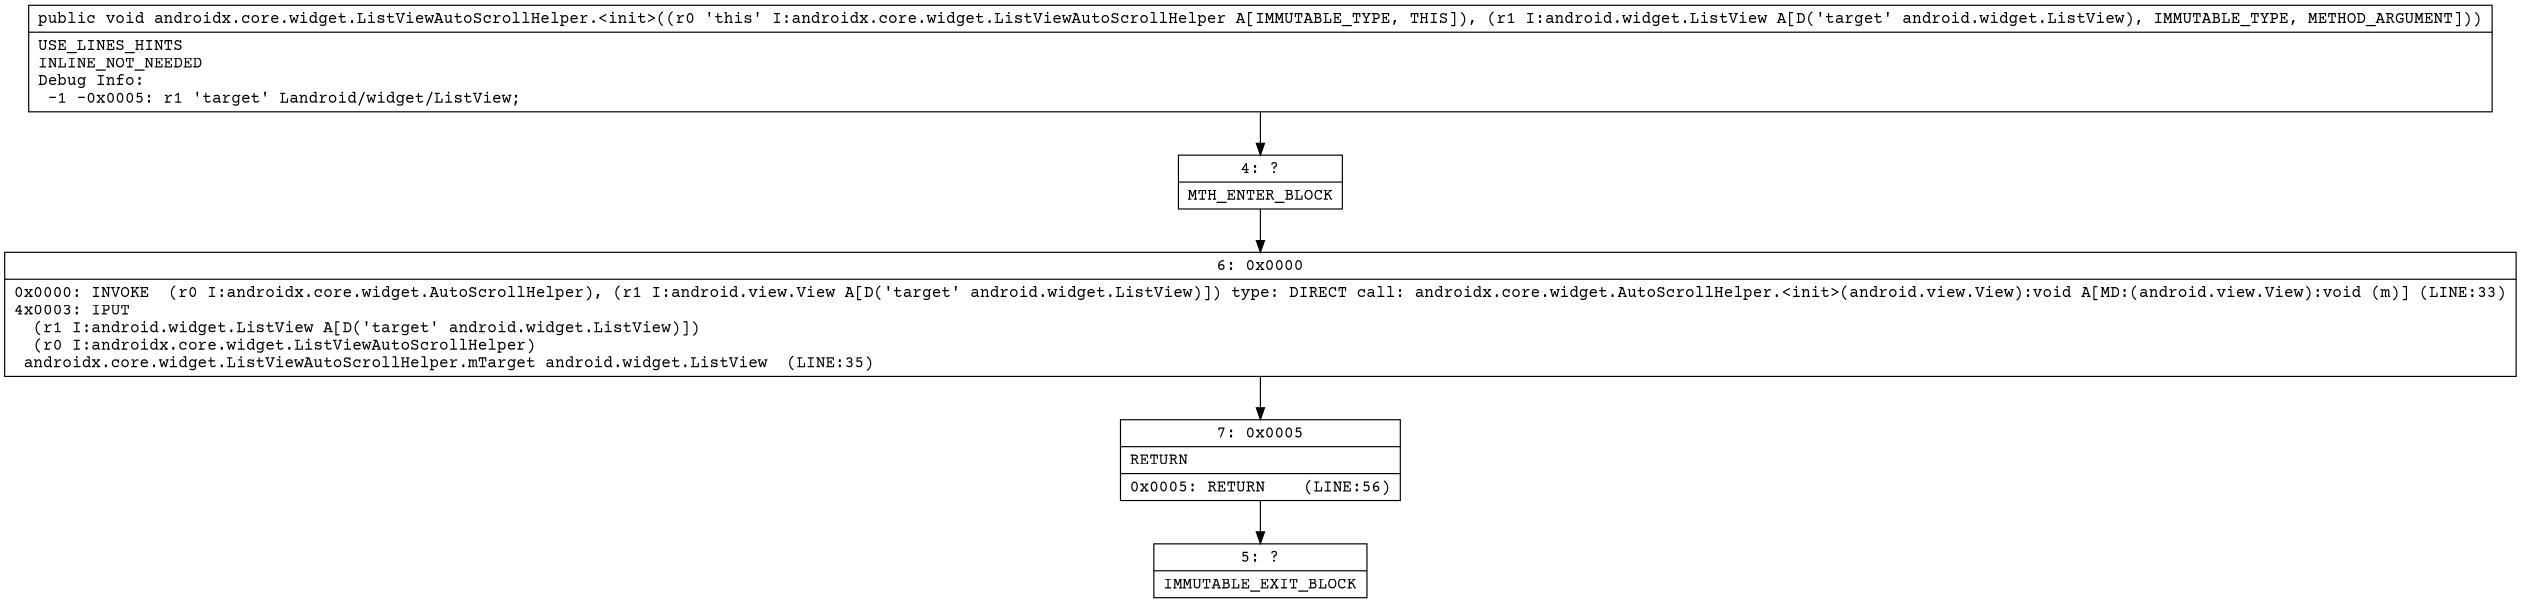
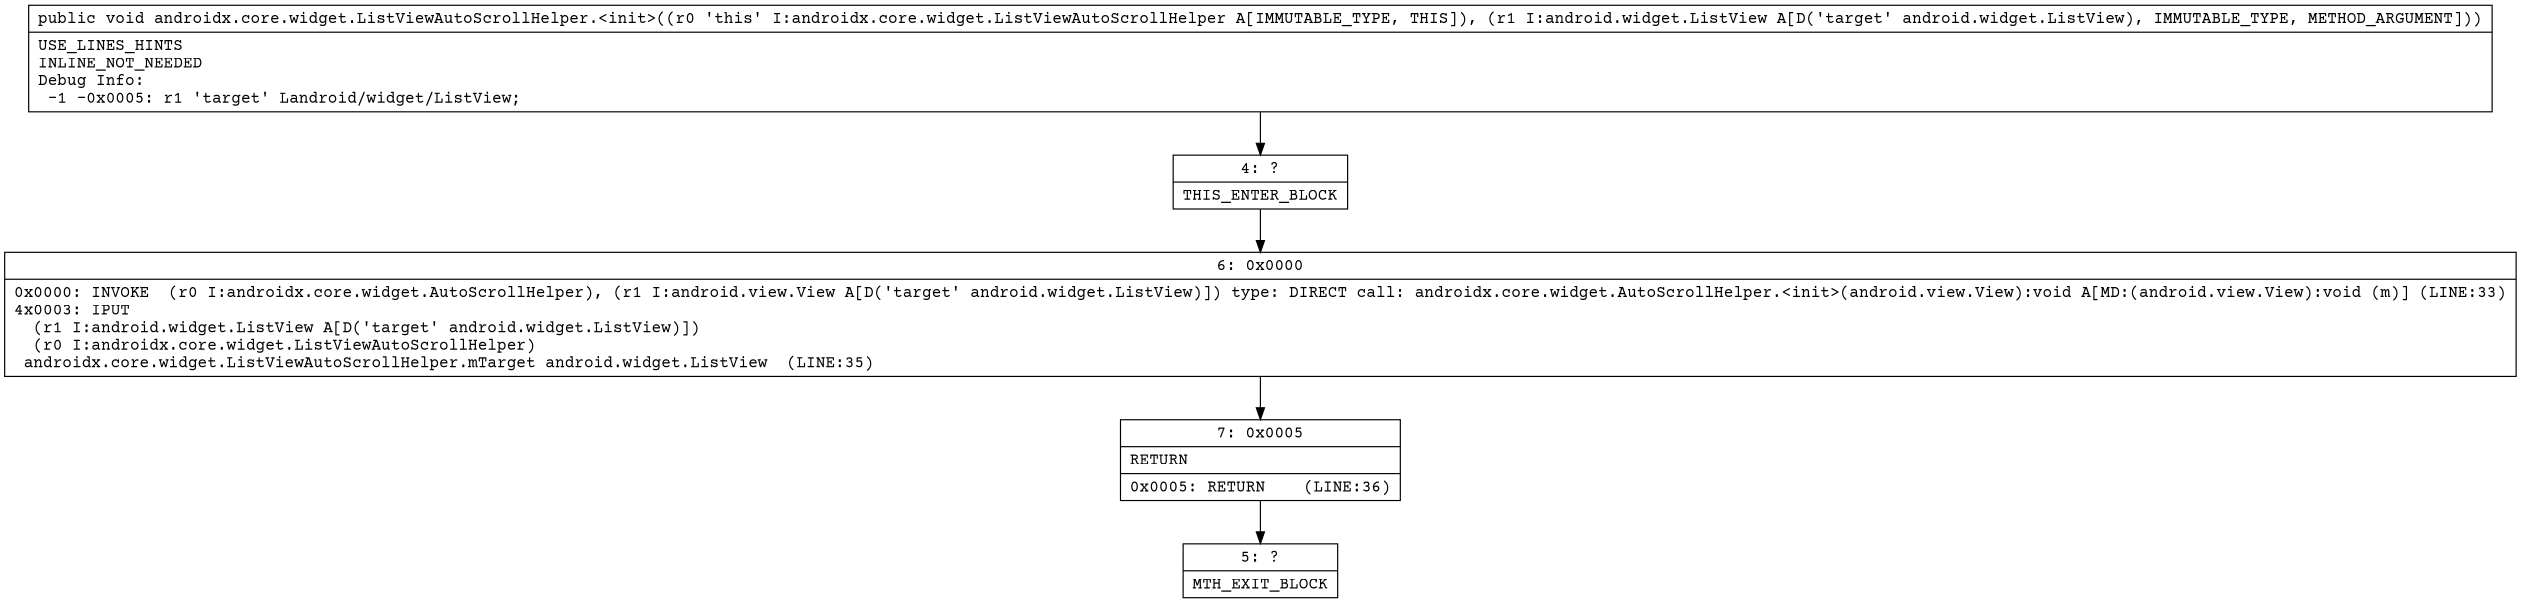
(1260, 195) -> (1260, 195)
(1260, 486) -> (1260, 486)
(1260, 584) -> (1260, 584)
